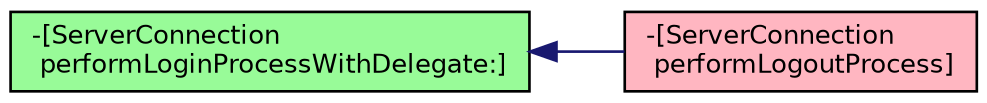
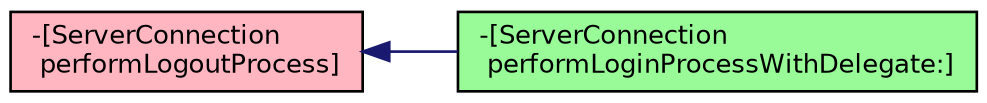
(591, 52) -> (424, 52)
